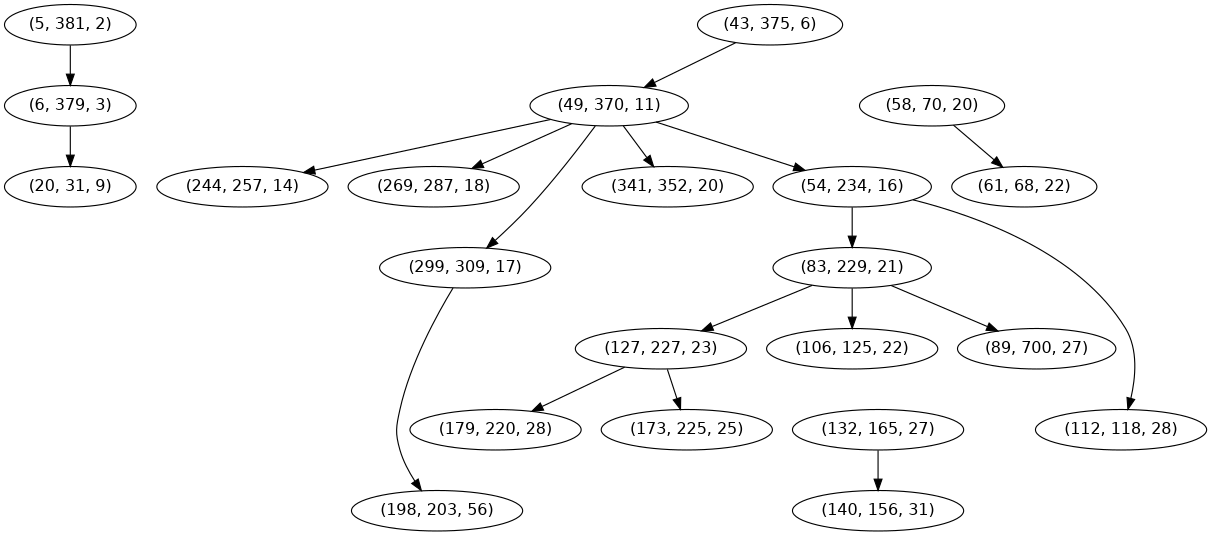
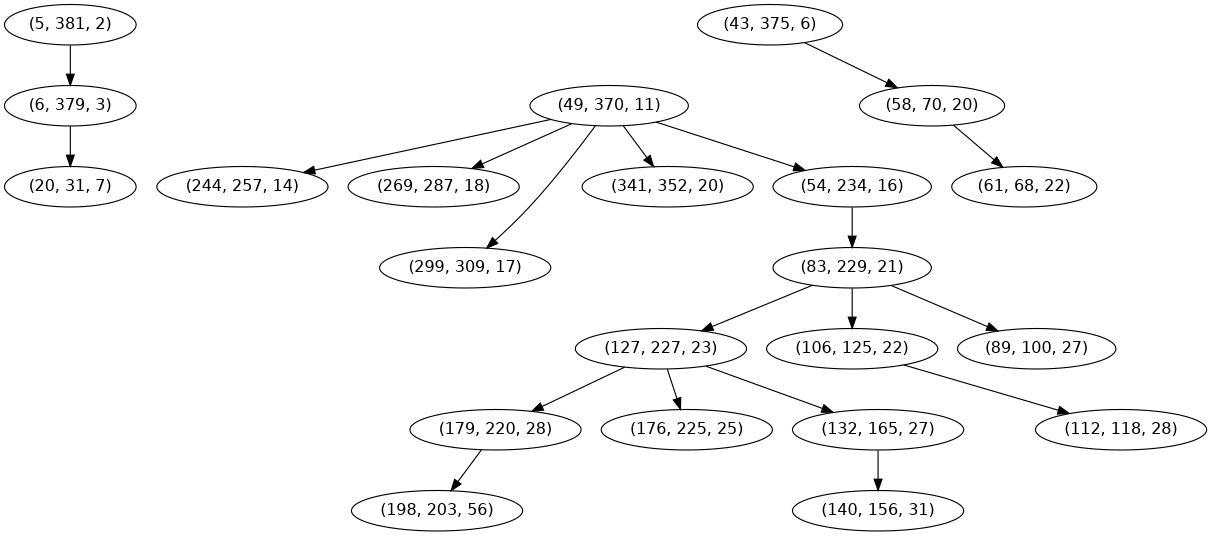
(695, 63) -> (846, 63)
(70, 187) -> (70, 187)
(1062, 264) -> (981, 388)
(1037, 349) -> (1037, 349)
(408, 382) -> (470, 466)
none -> (764, 387)
(687, 430) -> (687, 430)
